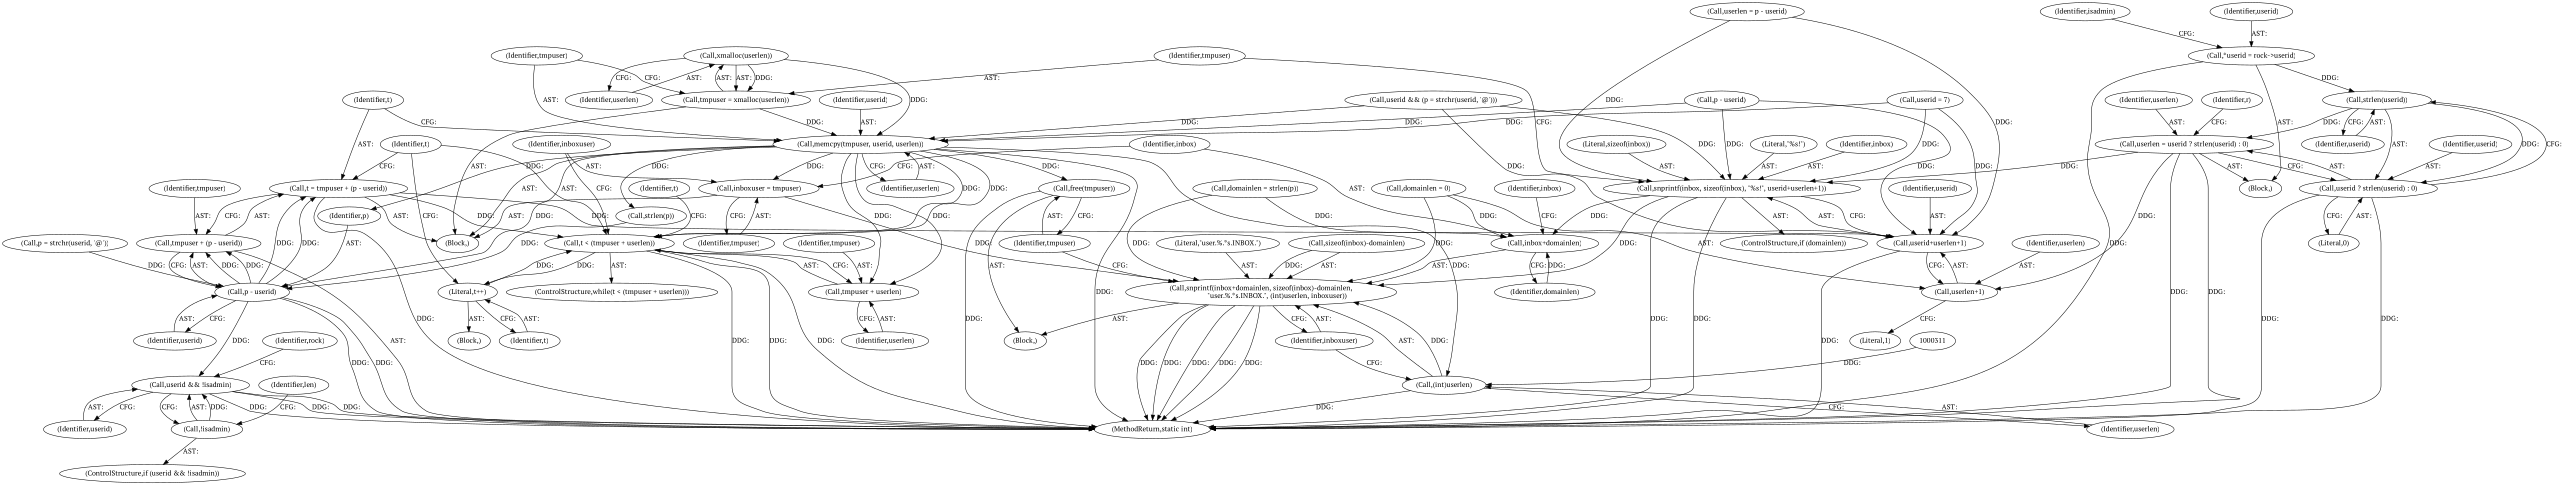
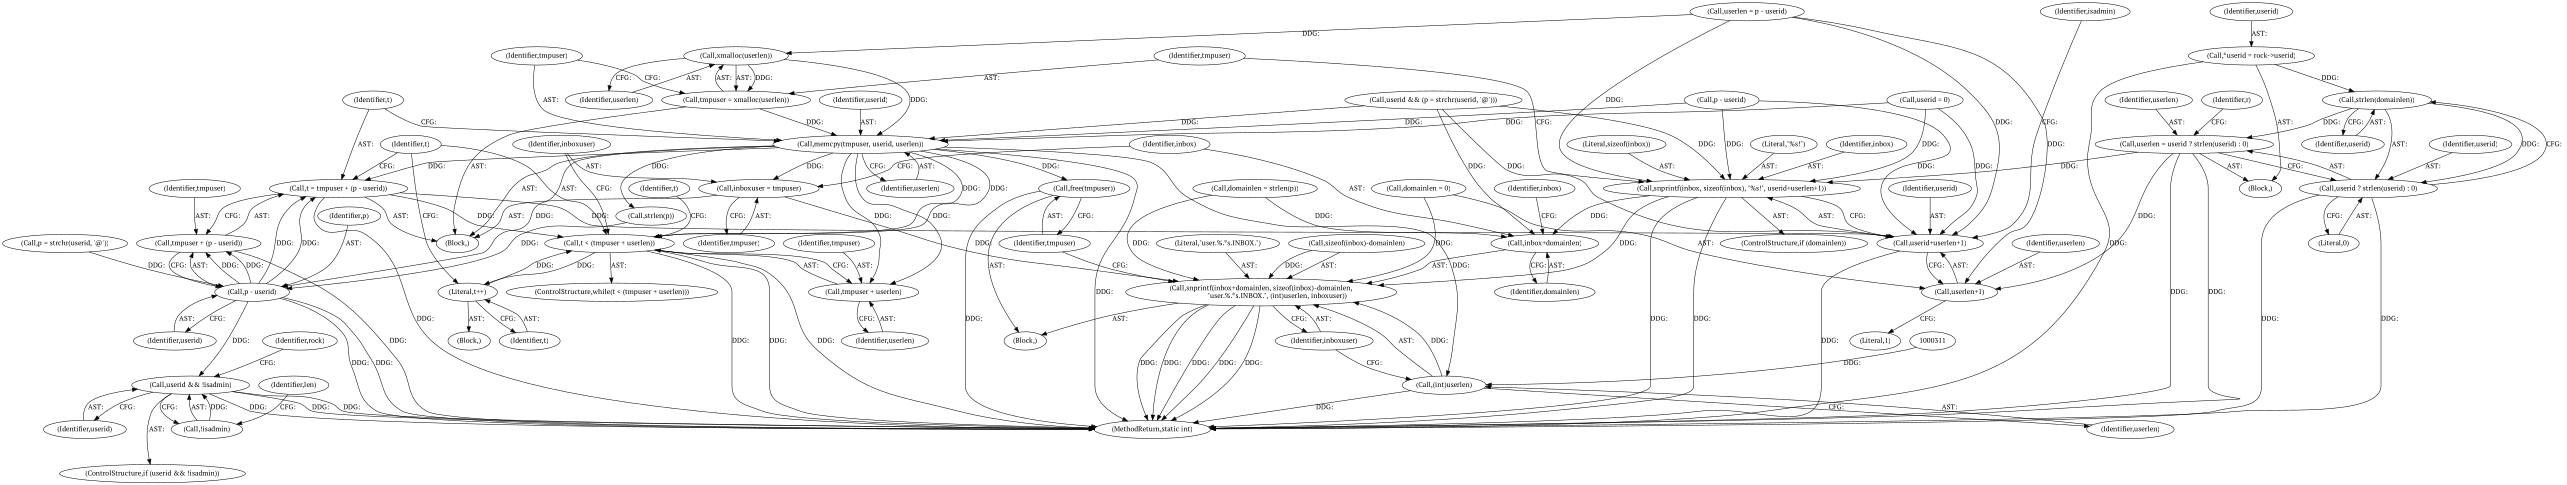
(2164, 33) -> (2035, 140)
none -> (1242, 34)
none -> (2016, 83)
(1925, 100) -> (1925, 100)
(2377, 100) -> (2377, 100)
(563, 158) -> (574, 155)
(1474, 216) -> (1473, 178)
(1558, 266) -> (1558, 266)
(399, 341) -> (399, 341)
(182, 450) -> (149, 422)
